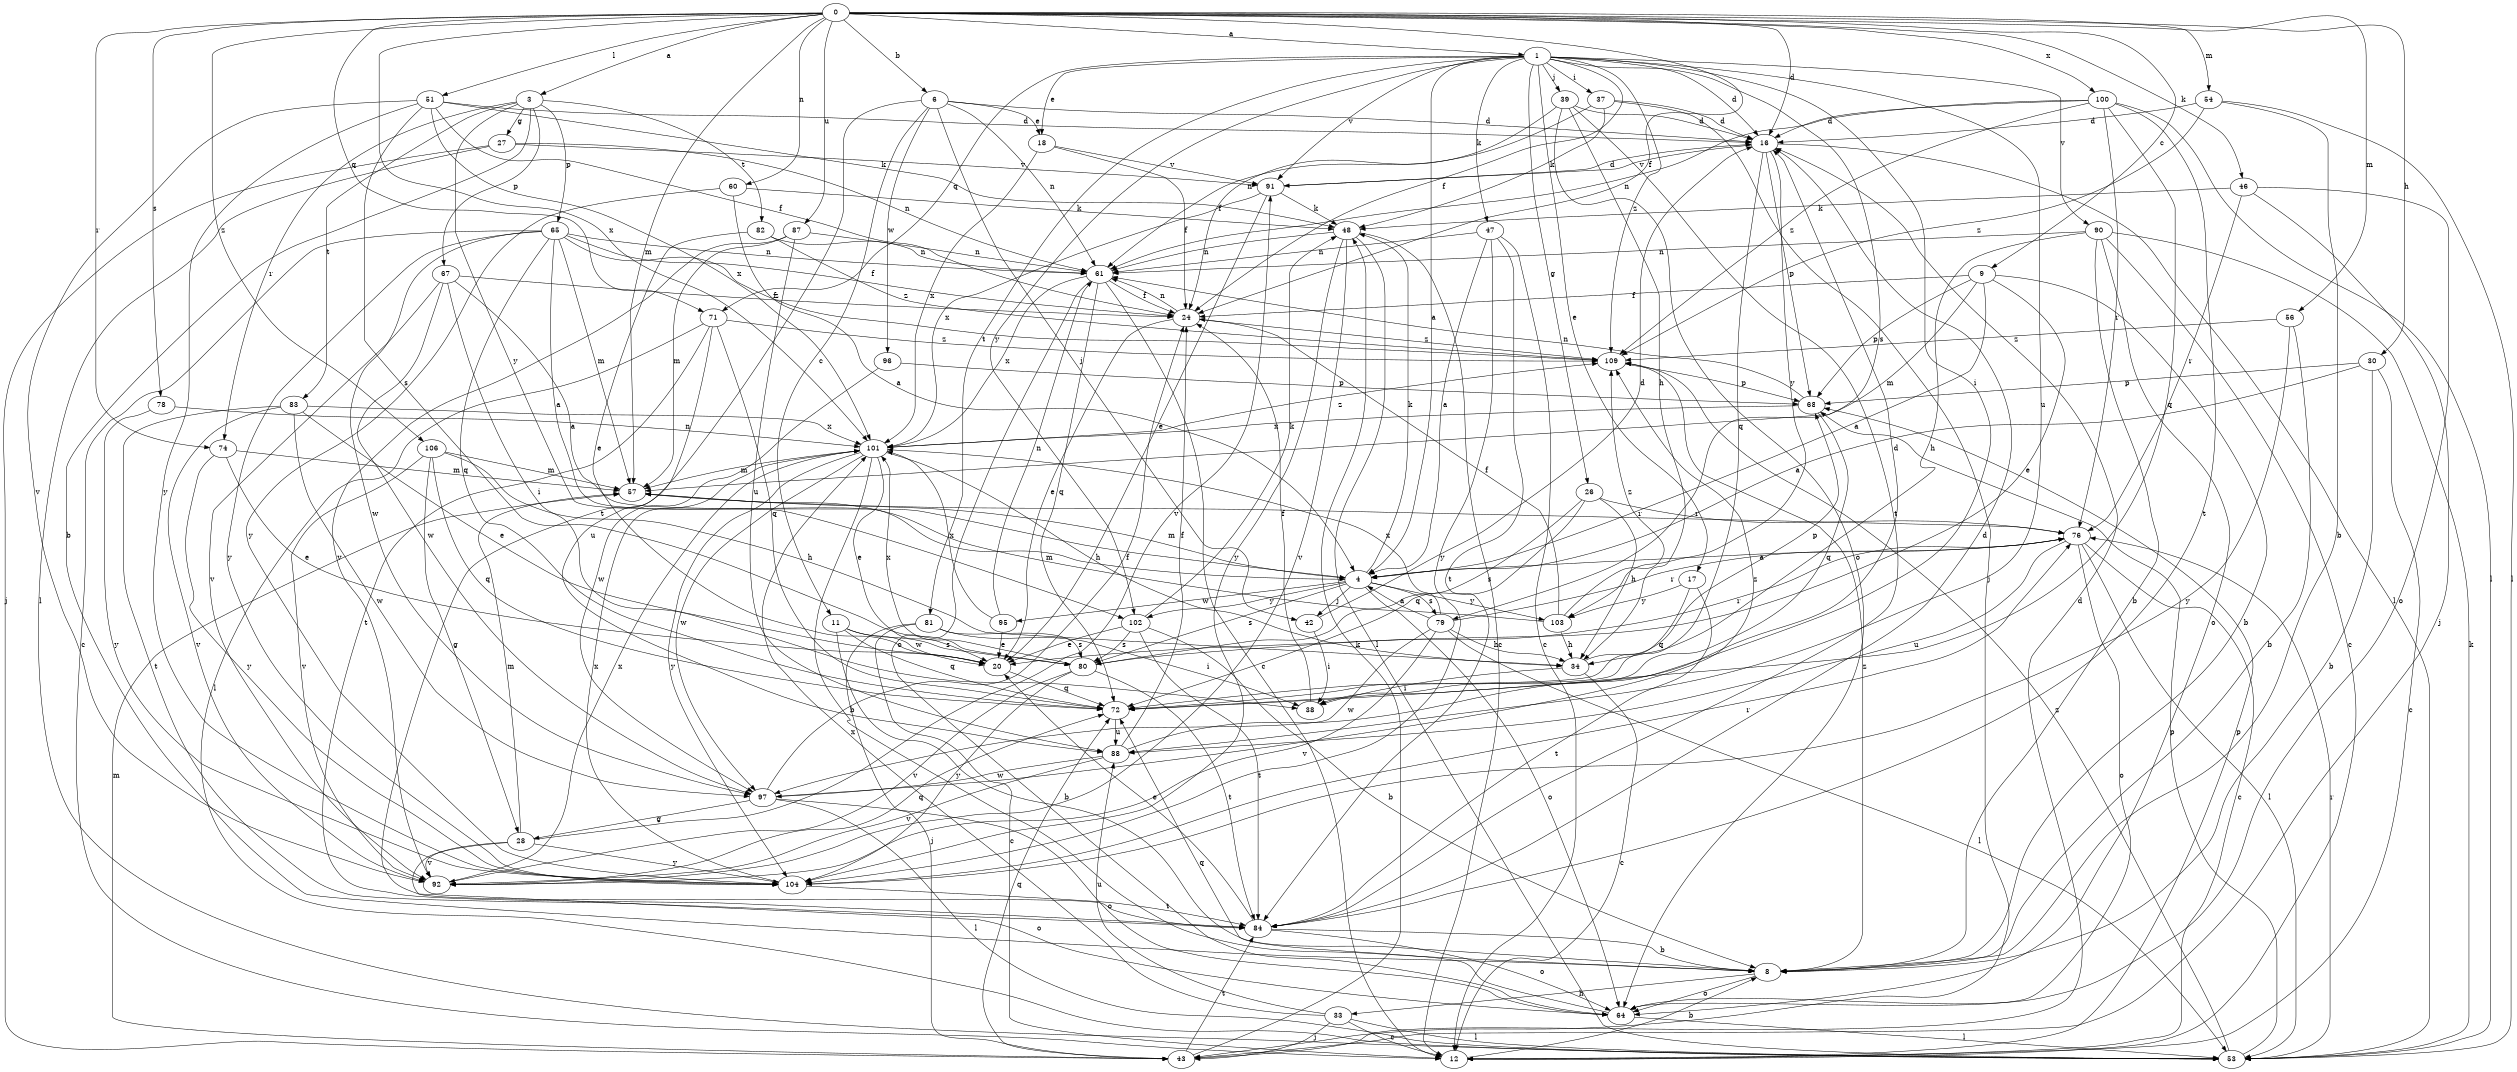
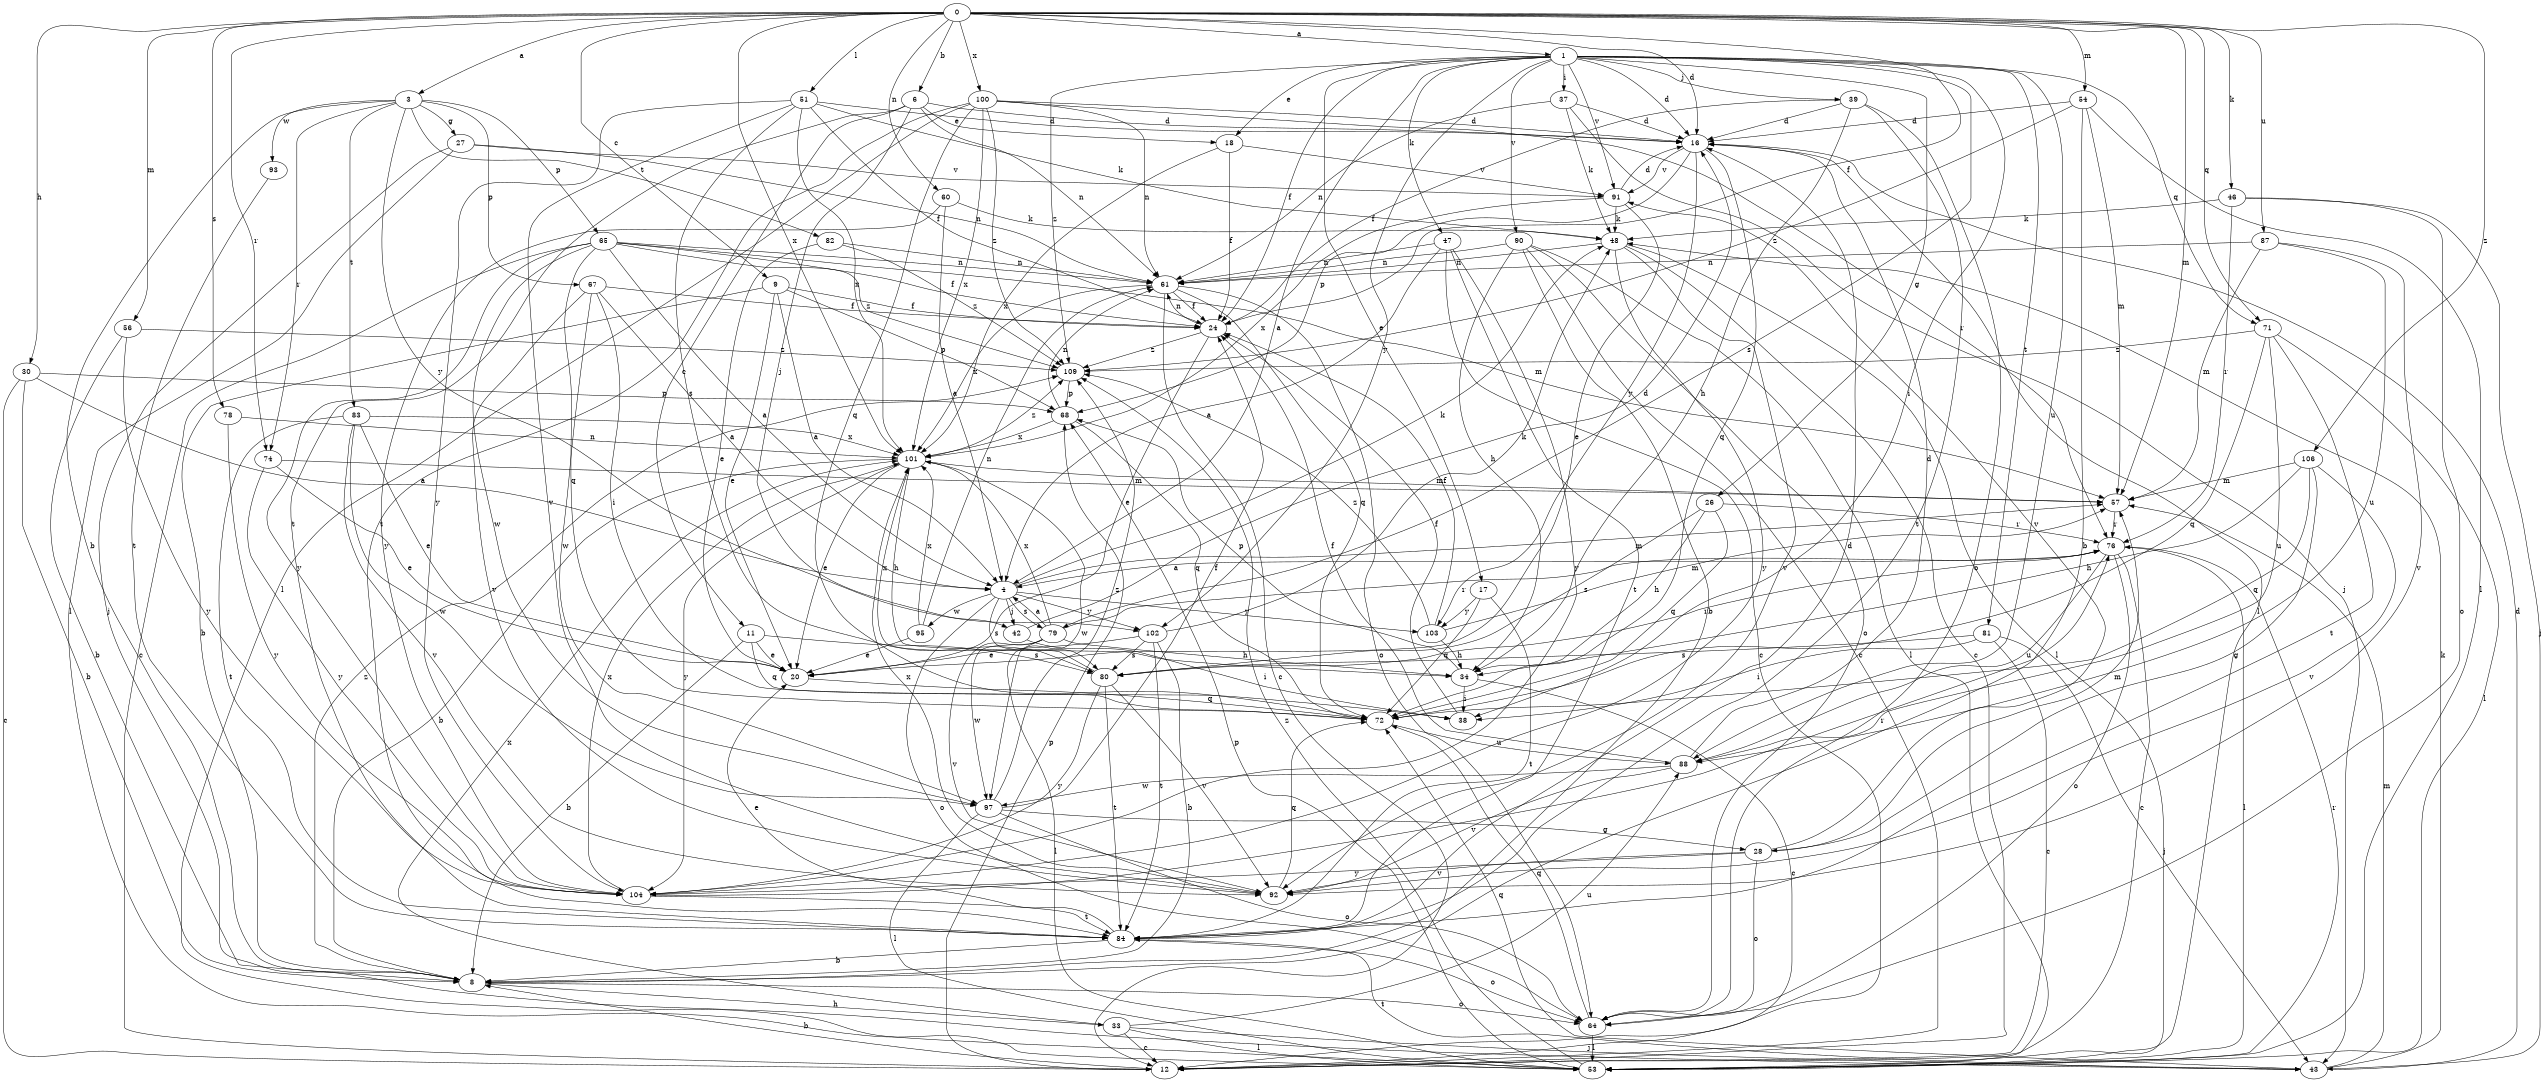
none -> (274, 170)
none -> (962, 280)
(888, 362) -> none
(1340, 446) -> (2118, 297)
(919, 645) -> (773, 656)
(2471, 645) -> (1911, 656)
